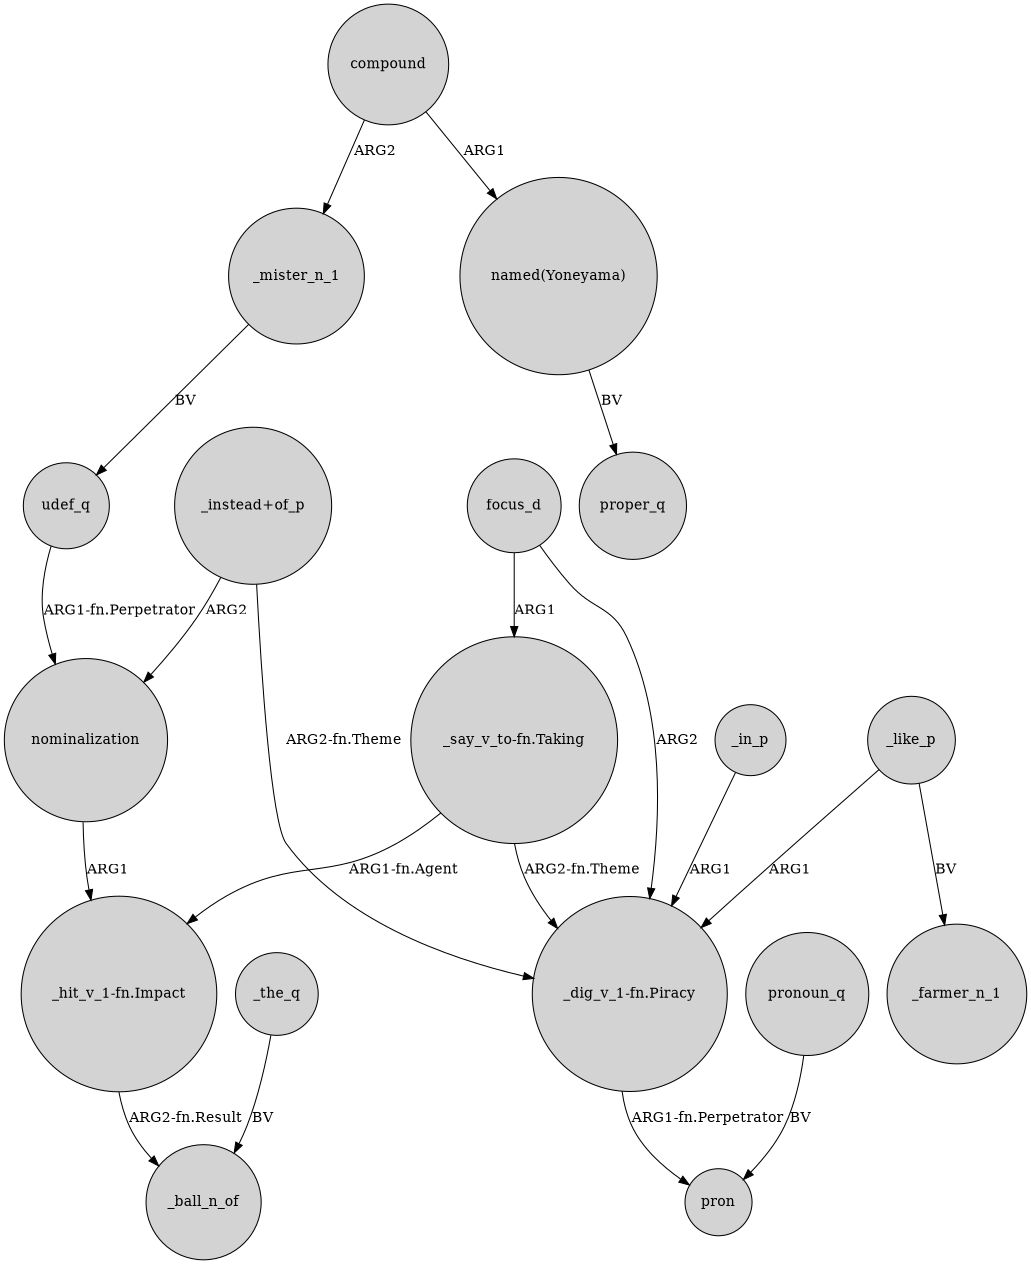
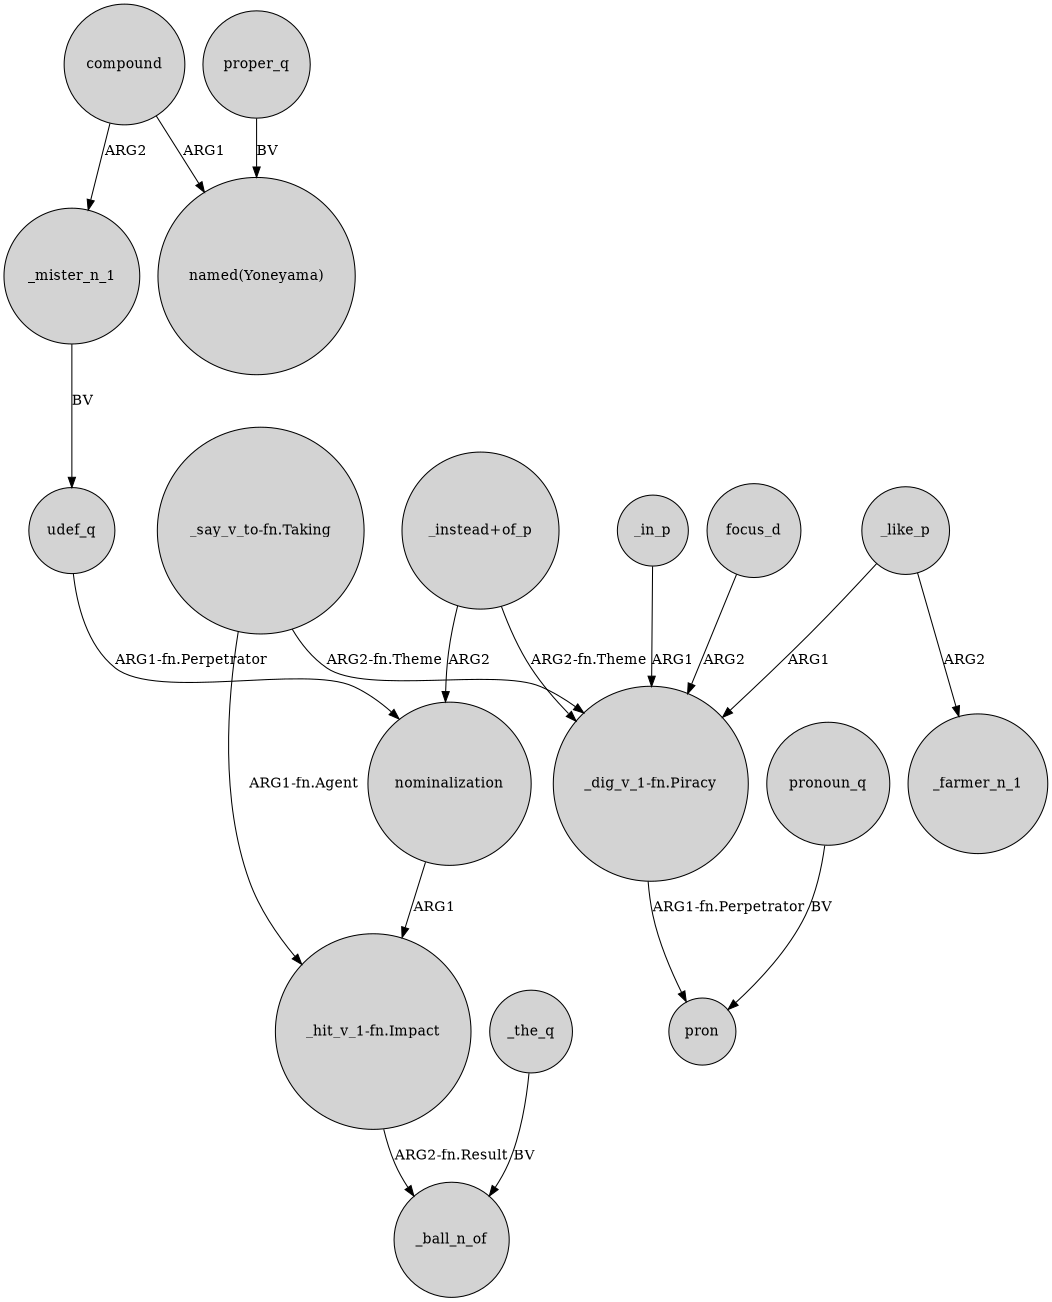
(601, 407) -> (257, 143)
(514, 590) -> none
(946, 870) -> (965, 660)
